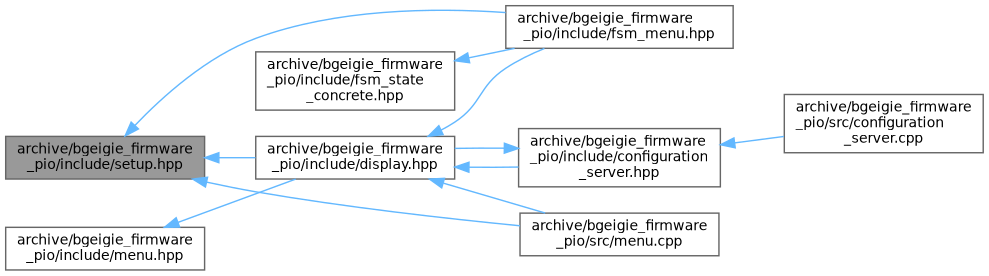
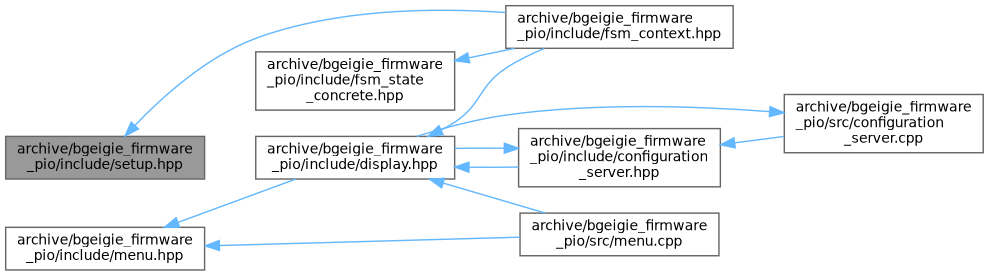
(619, 27) -> (619, 27)
(237, 158) -> (592, 108)
(363, 208) -> (370, 241)
